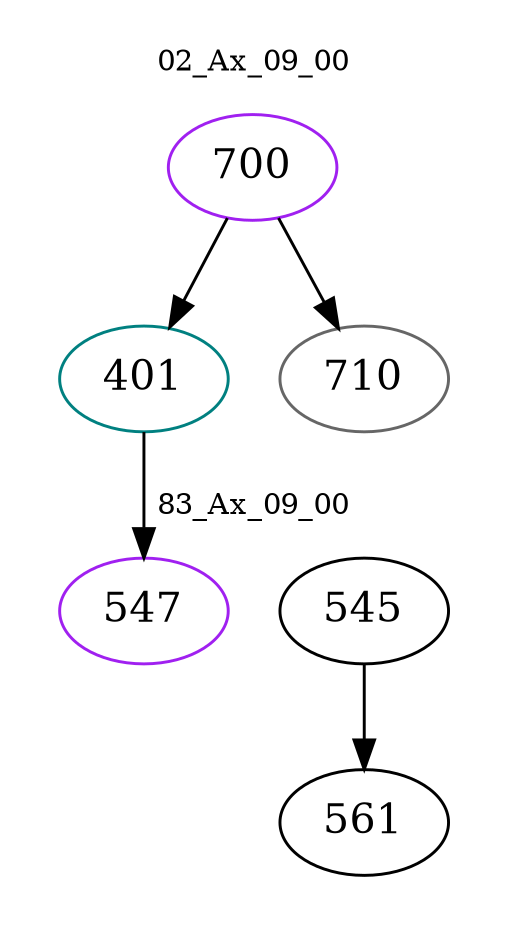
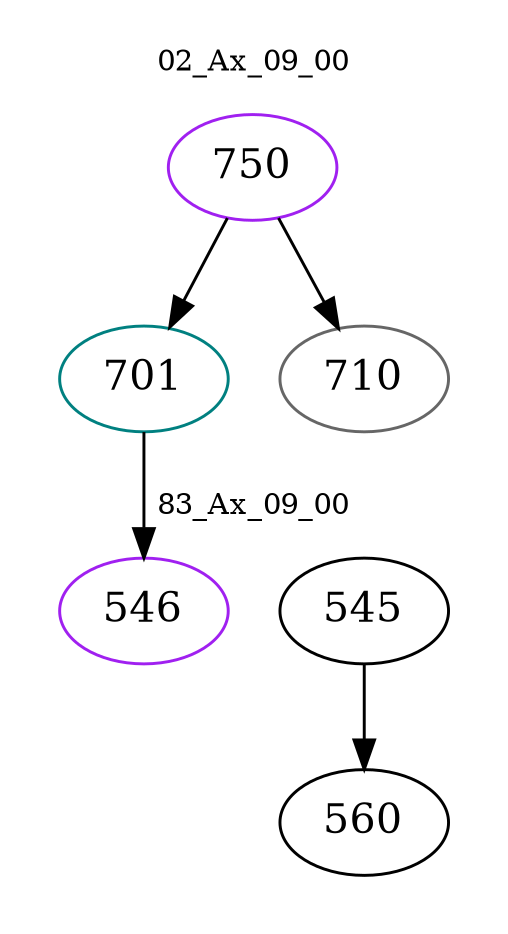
(253, 167) -> (253, 167)
(144, 379) -> (144, 379)
(144, 611) -> (144, 611)
(364, 822) -> (364, 822)
